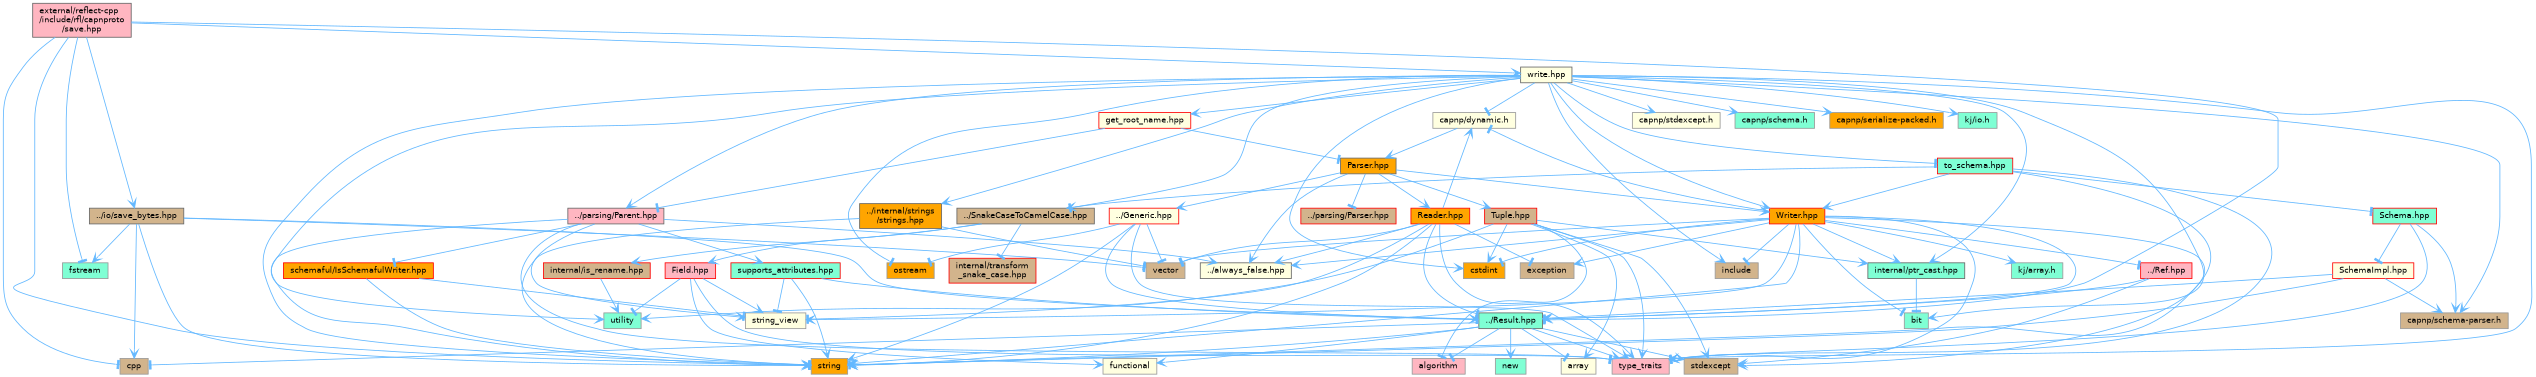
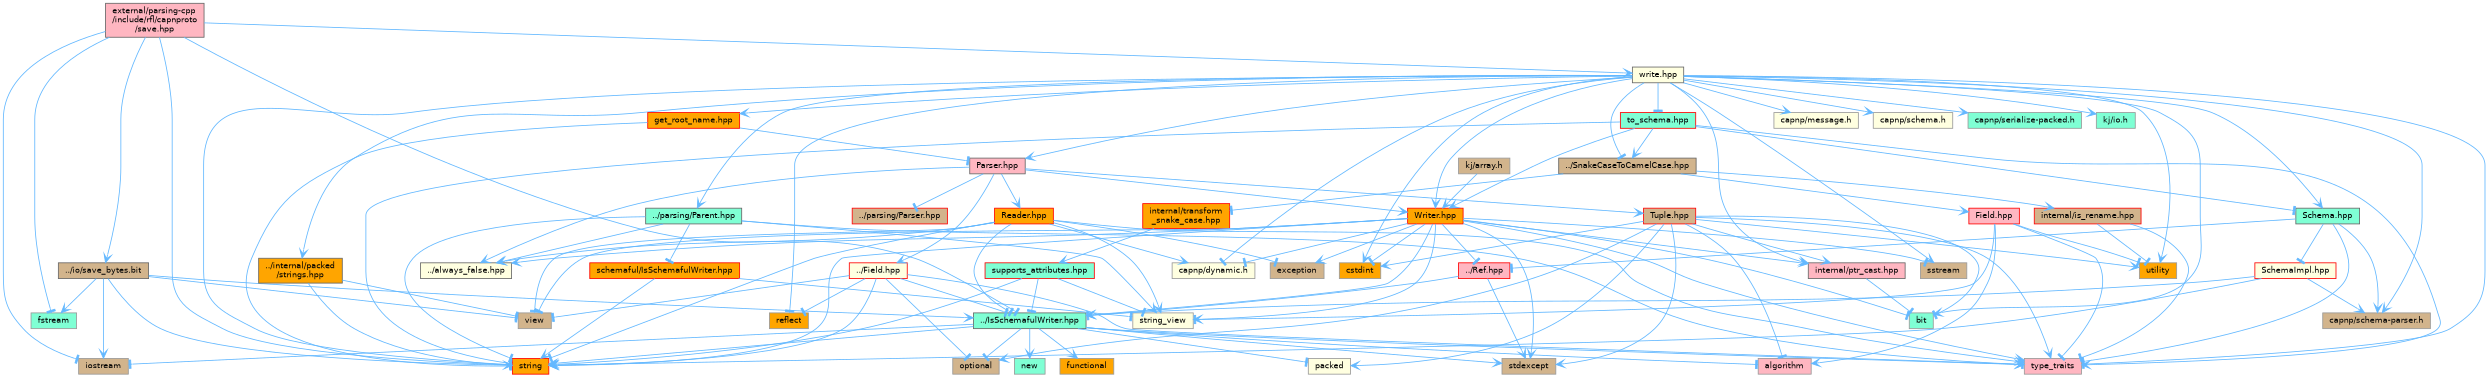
(82, 20) -> (155, 20)
none -> (2168, 104)
(1145, 120) -> (694, 120)
(1676, 120) -> (1816, 120)
(1775, 120) -> (1913, 120)
(1887, 120) -> (2025, 120)
(1425, 142) -> (1331, 103)
(1368, 166) -> (997, 166)
(871, 170) -> (283, 204)
(137, 216) -> (103, 271)
(616, 216) -> (694, 216)
(901, 216) -> (300, 271)
(1144, 216) -> (878, 271)
(2405, 216) -> (2328, 216)
none -> (1867, 224)
(1917, 239) -> (1460, 191)
none -> (1885, 245)
(708, 246) -> (1102, 247)
(911, 271) -> (789, 321)
(993, 271) -> (1186, 216)
(1166, 271) -> (535, 321)
(1737, 271) -> (1944, 271)
(1916, 271) -> (1857, 271)
(2037, 271) -> (1484, 166)
(608, 292) -> (2121, 242)
(729, 294) -> (1619, 310)
none -> (2171, 303)
(1127, 305) -> (1117, 250)
(622, 321) -> (2158, 271)
(1511, 321) -> (1030, 321)
(1200, 325) -> (770, 275)
(885, 355) -> (1952, 322)
(134, 366) -> (103, 366)
(829, 366) -> (531, 366)
none -> (976, 366)
(1130, 366) -> (1087, 366)
(1579, 366) -> (1329, 366)
